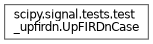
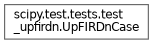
(76, 22) -> (76, 22)
